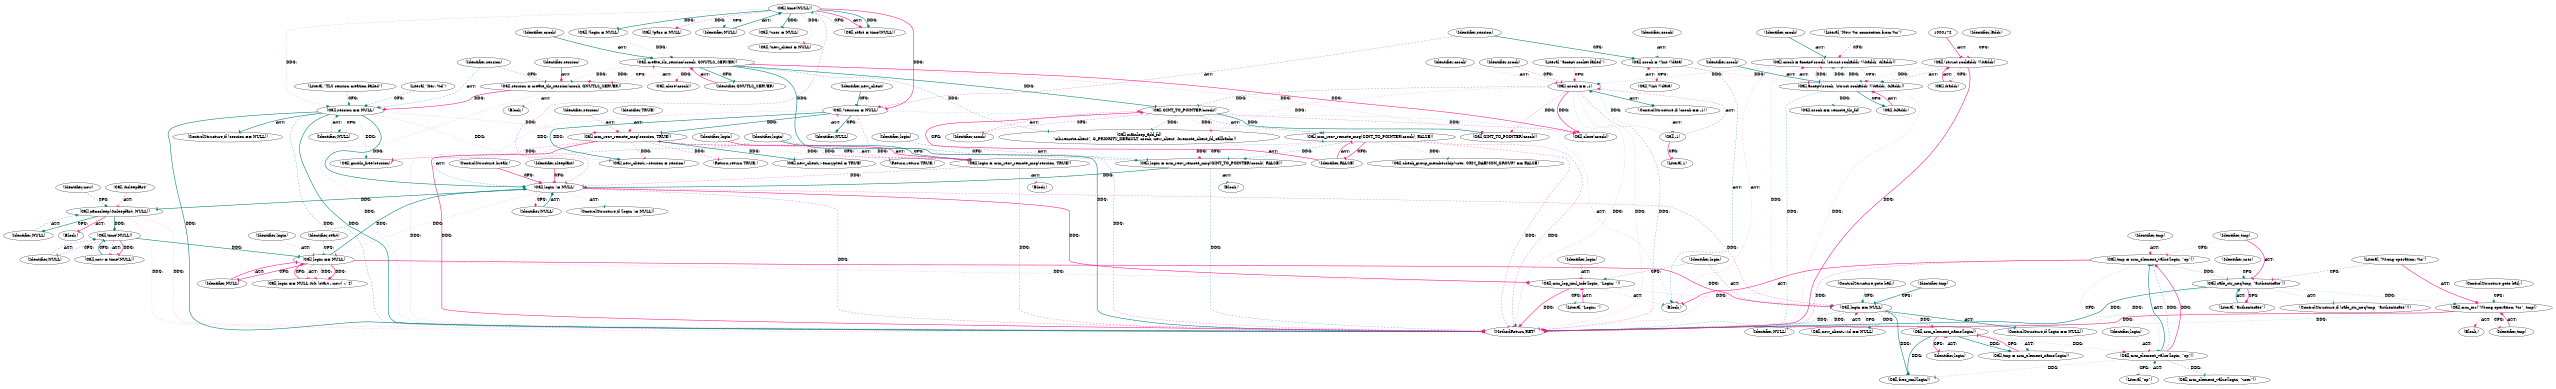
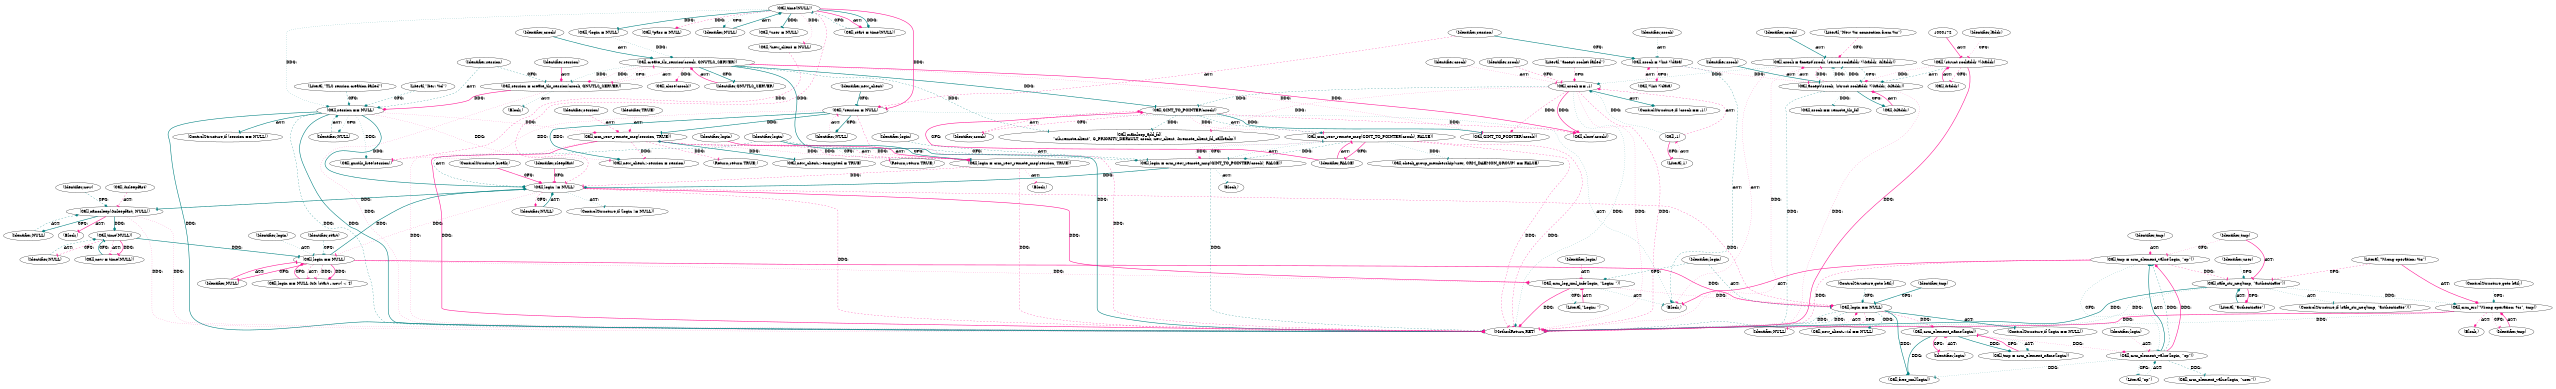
(1673, 123) -> (1680, 151)
(840, 151) -> (840, 151)
(494, 156) -> (608, 99)
